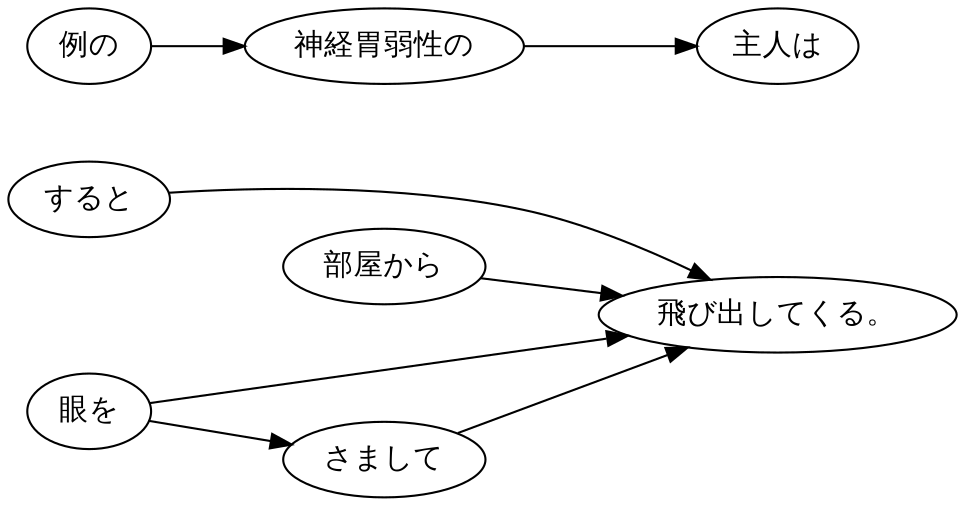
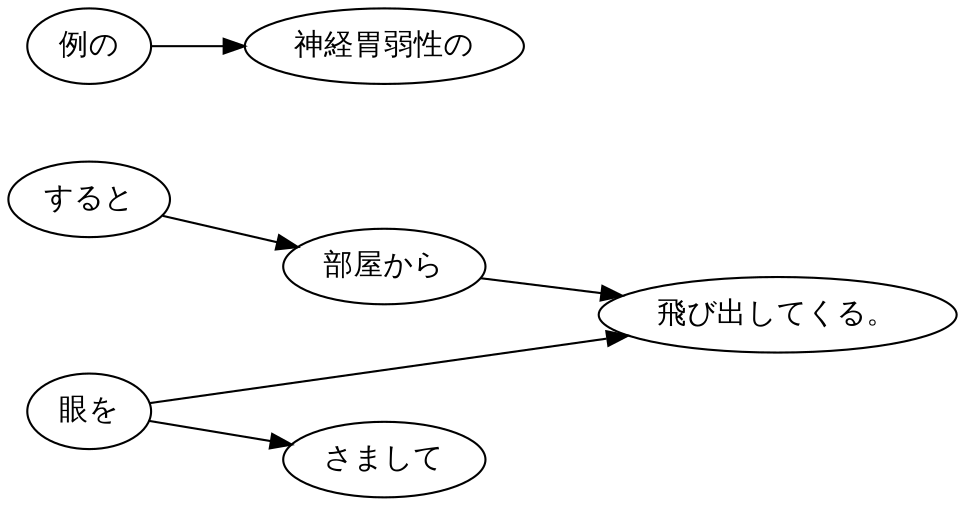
(778, 46) -> none
(436, 196) -> (220, 229)
(563, 394) -> none
